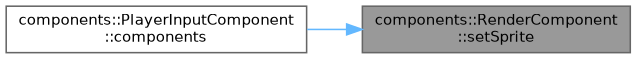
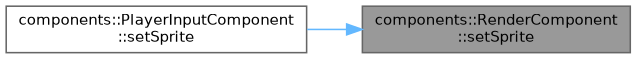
(156, 29) -> (156, 29)
